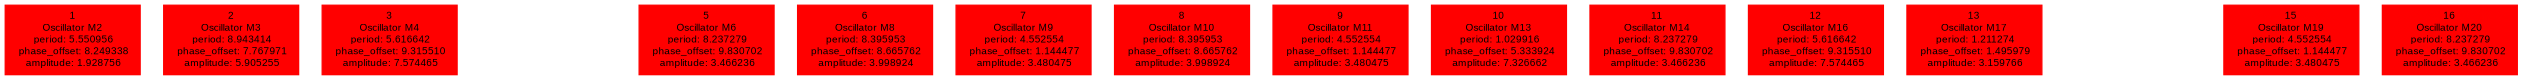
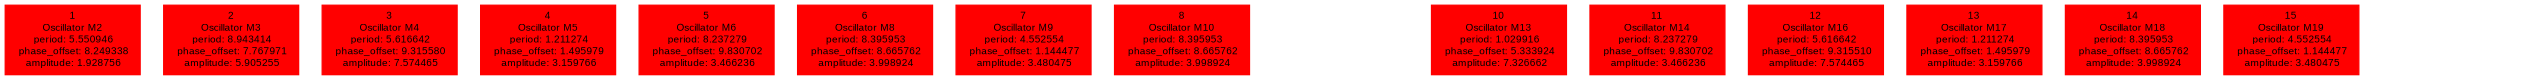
(73, 39) -> (73, 39)
none -> (548, 40)
(1341, 40) -> none
none -> (2133, 40)
(2450, 40) -> none
(390, 51) -> (390, 51)
